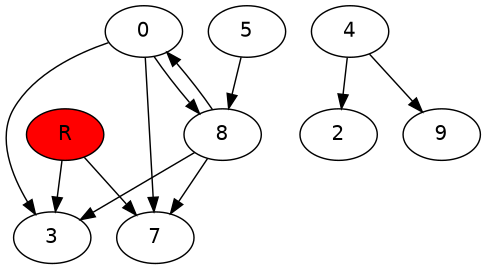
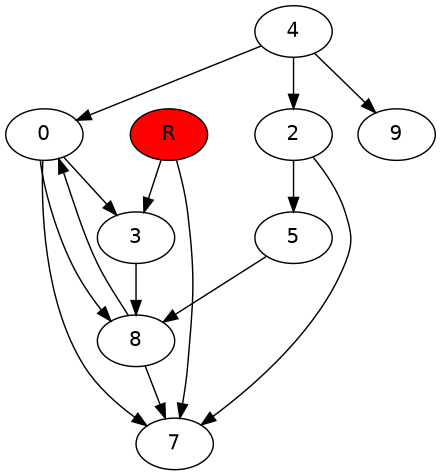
none -> (176, 80)
none -> (294, 179)
(141, 184) -> (136, 282)
none -> (325, 302)
